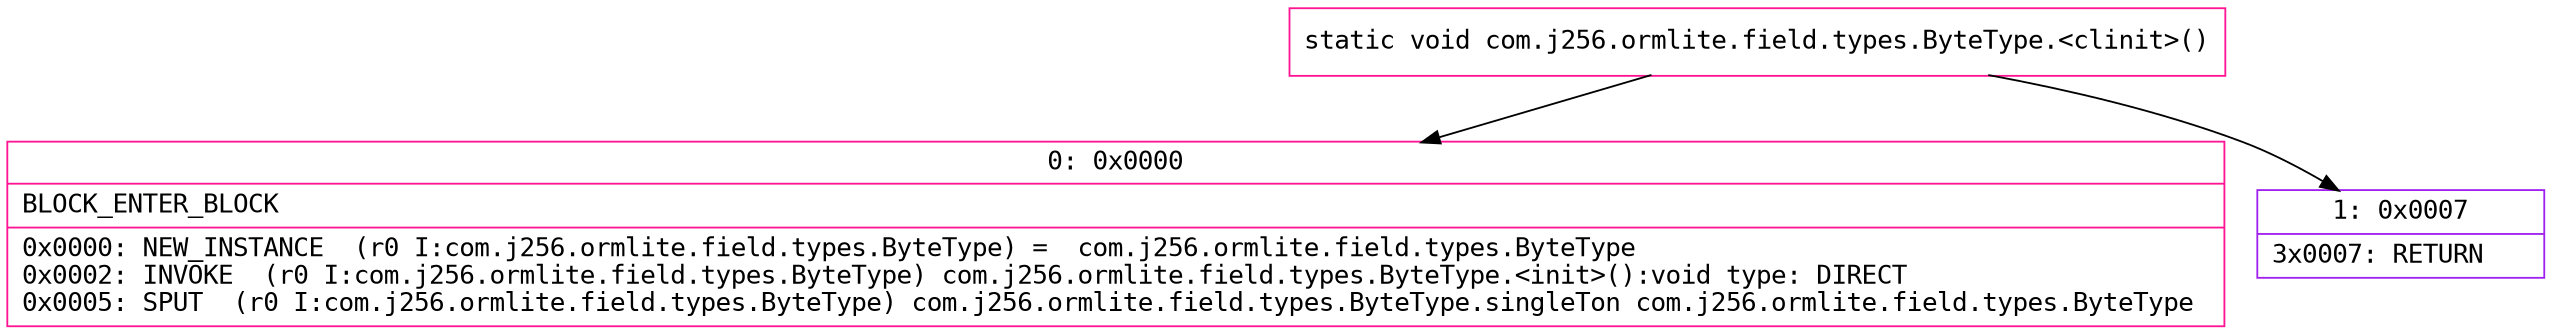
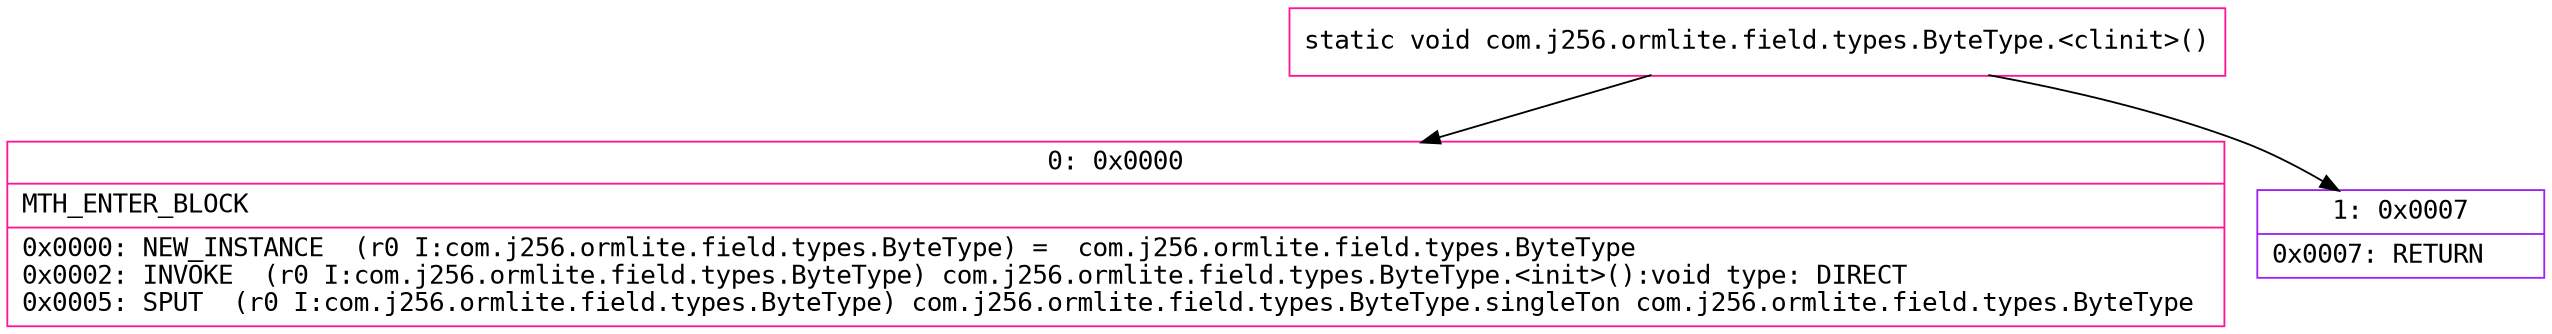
(151, 205) -> (135, 205)
(2401, 255) -> (2401, 255)
